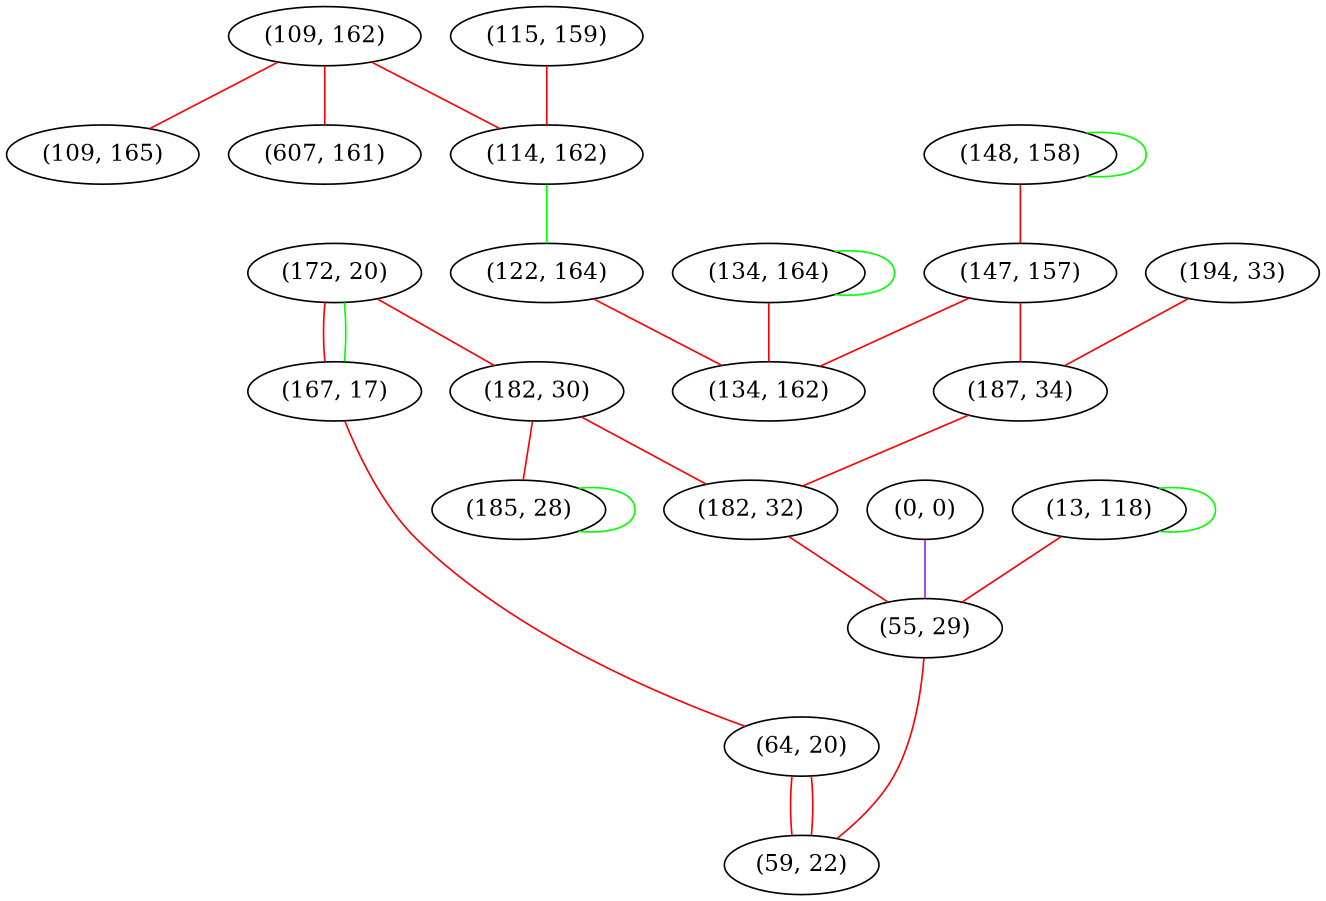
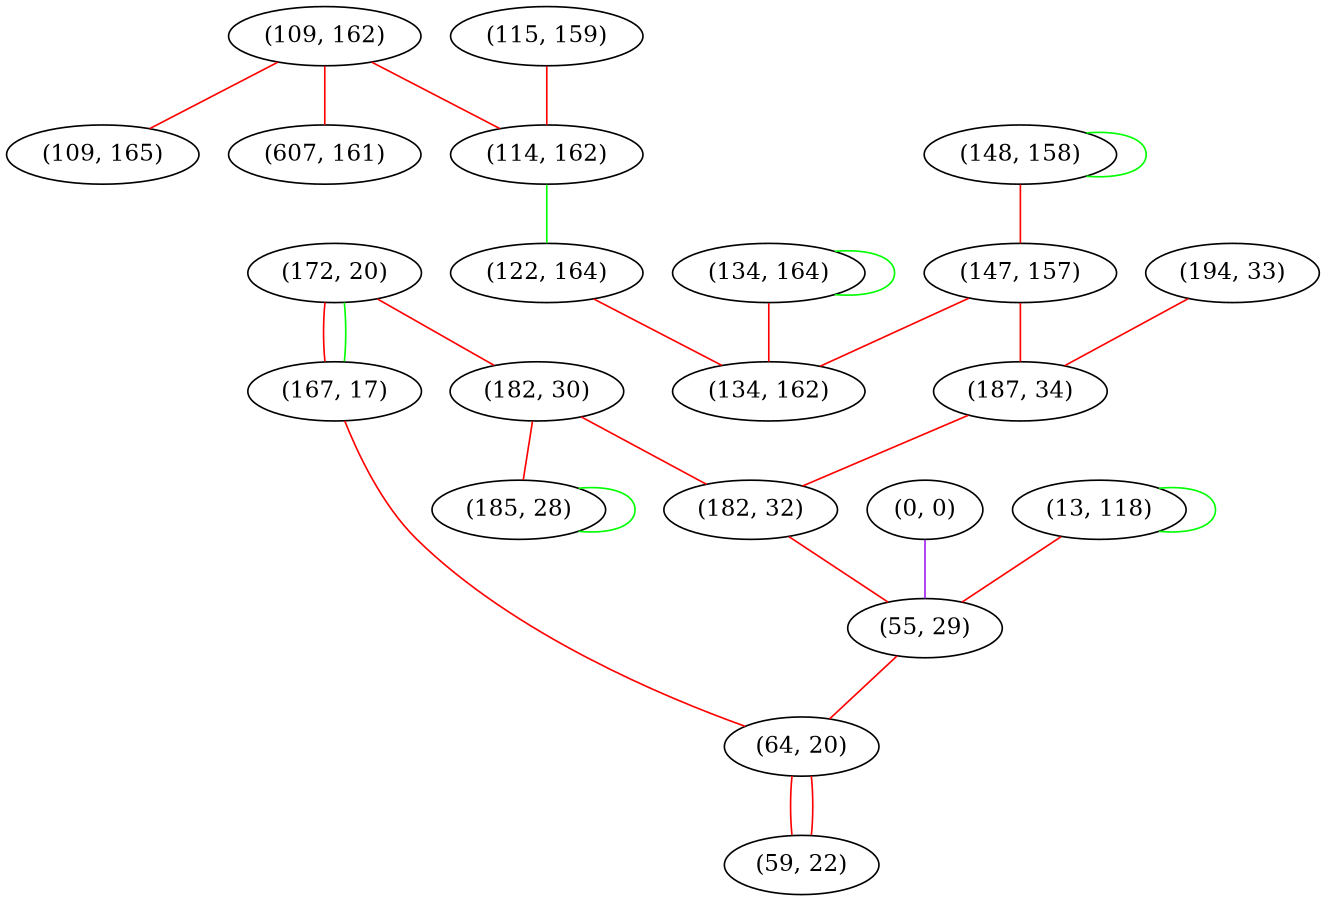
(902, 759) -> (863, 687)
